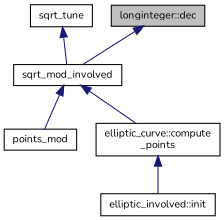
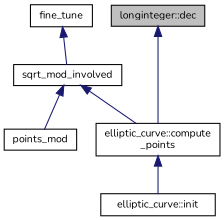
(61, 16) -> (61, 16)
(108, 48) -> (158, 80)
(158, 205) -> (158, 205)
